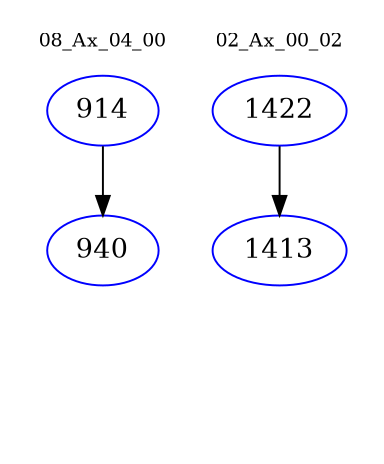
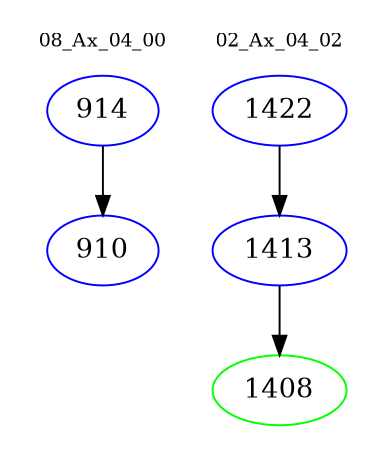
(280, 42) -> (280, 42)
(103, 250) -> (103, 250)
none -> (280, 390)
